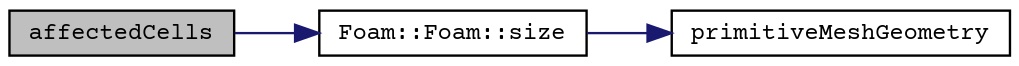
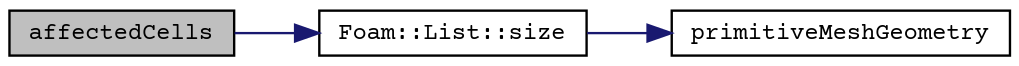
(453, 33) -> (453, 33)
